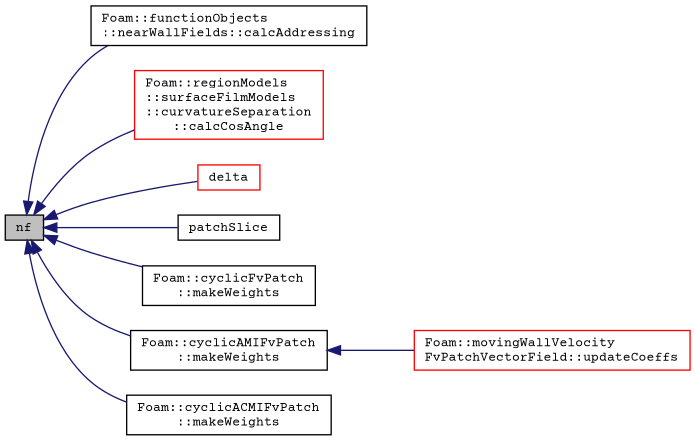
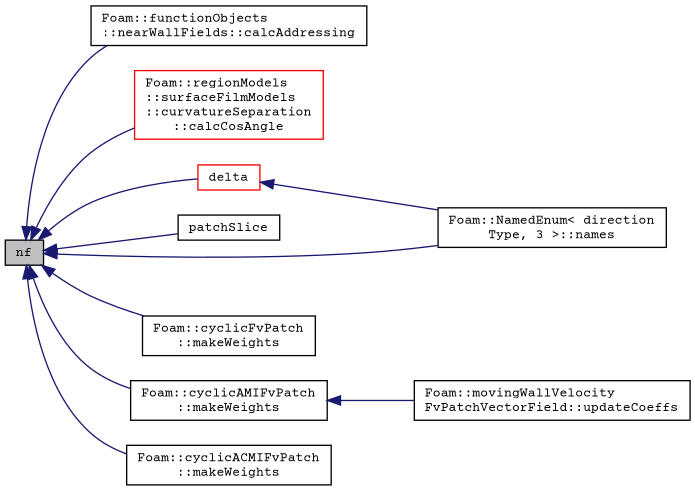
none -> (552, 228)
(552, 350) -> (552, 400)
